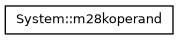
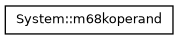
(89, 20) -> (89, 20)
